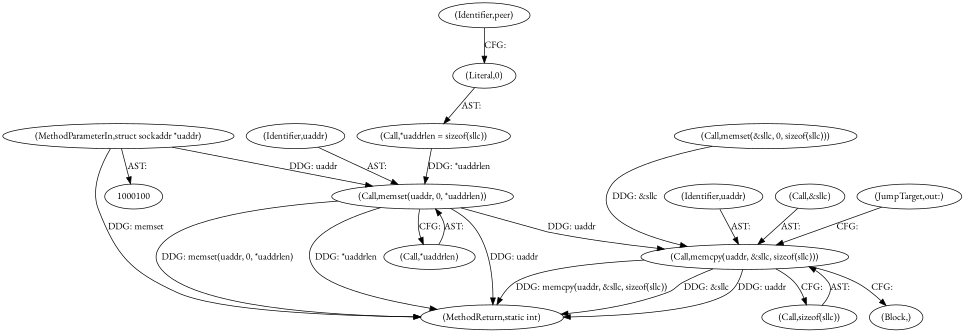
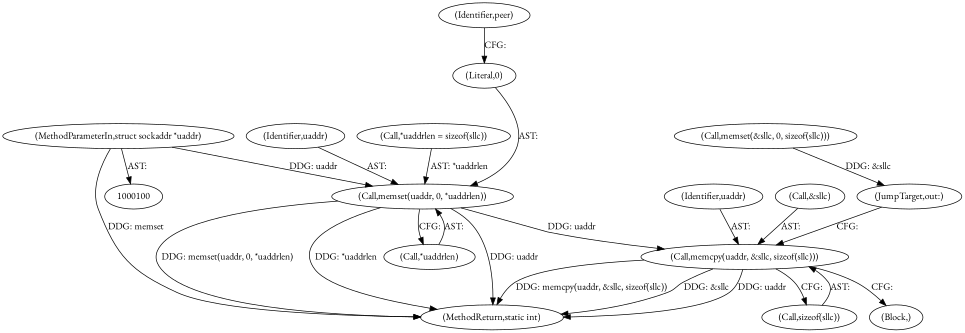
(462, 103) -> (518, 142)
(459, 166) -> (459, 166)
(612, 184) -> (835, 165)
